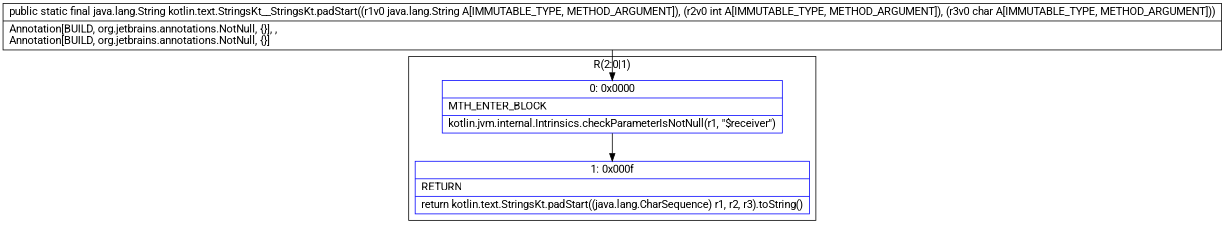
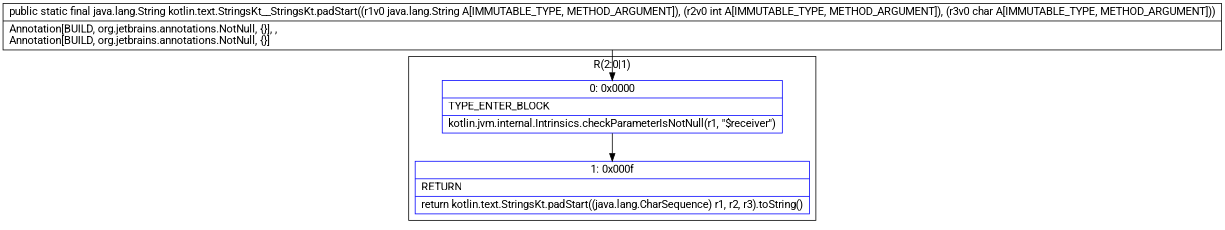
(498, 106) -> (499, 106)
